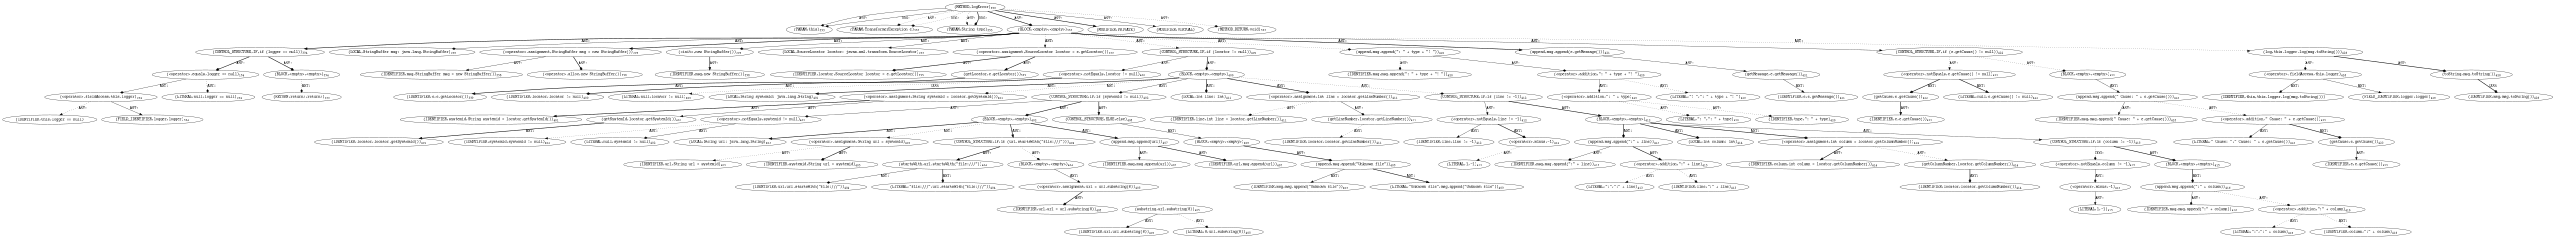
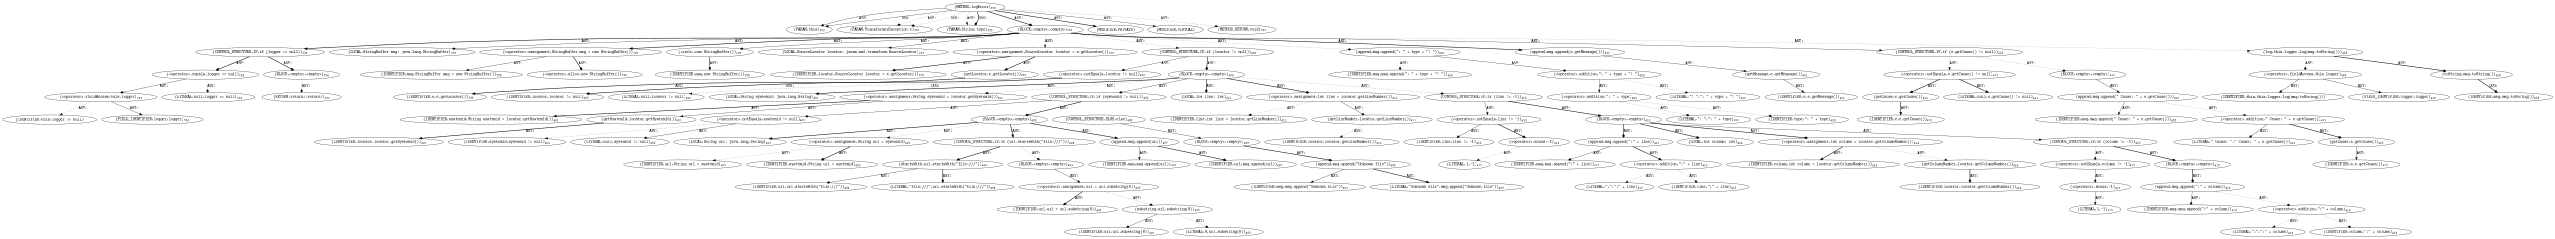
(791, 86) -> (791, 86)
(1099, 107) -> none
(1470, 130) -> (1470, 130)
(2101, 153) -> (2101, 153)
none -> (1127, 198)
